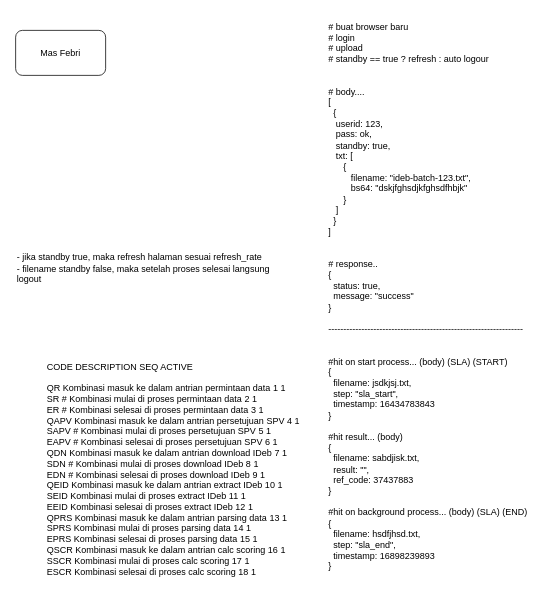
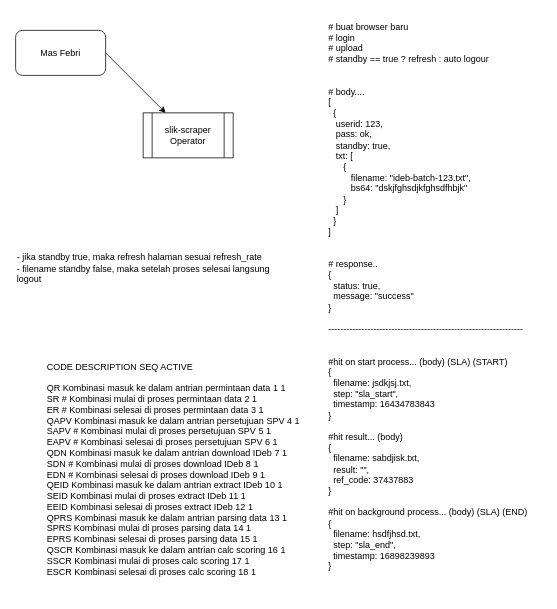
none -> (134, 81)
none -> (188, 135)
